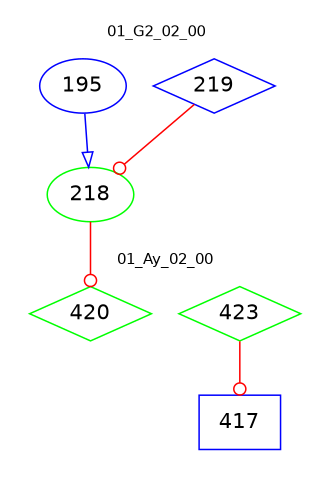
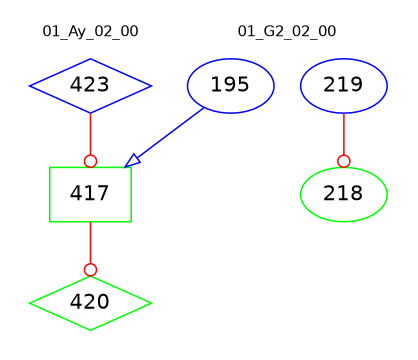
(214, 86) -> (344, 86)
(86, 133) -> (185, 122)
(90, 256) -> (90, 243)
(240, 314) -> (90, 86)
(240, 422) -> (90, 195)
